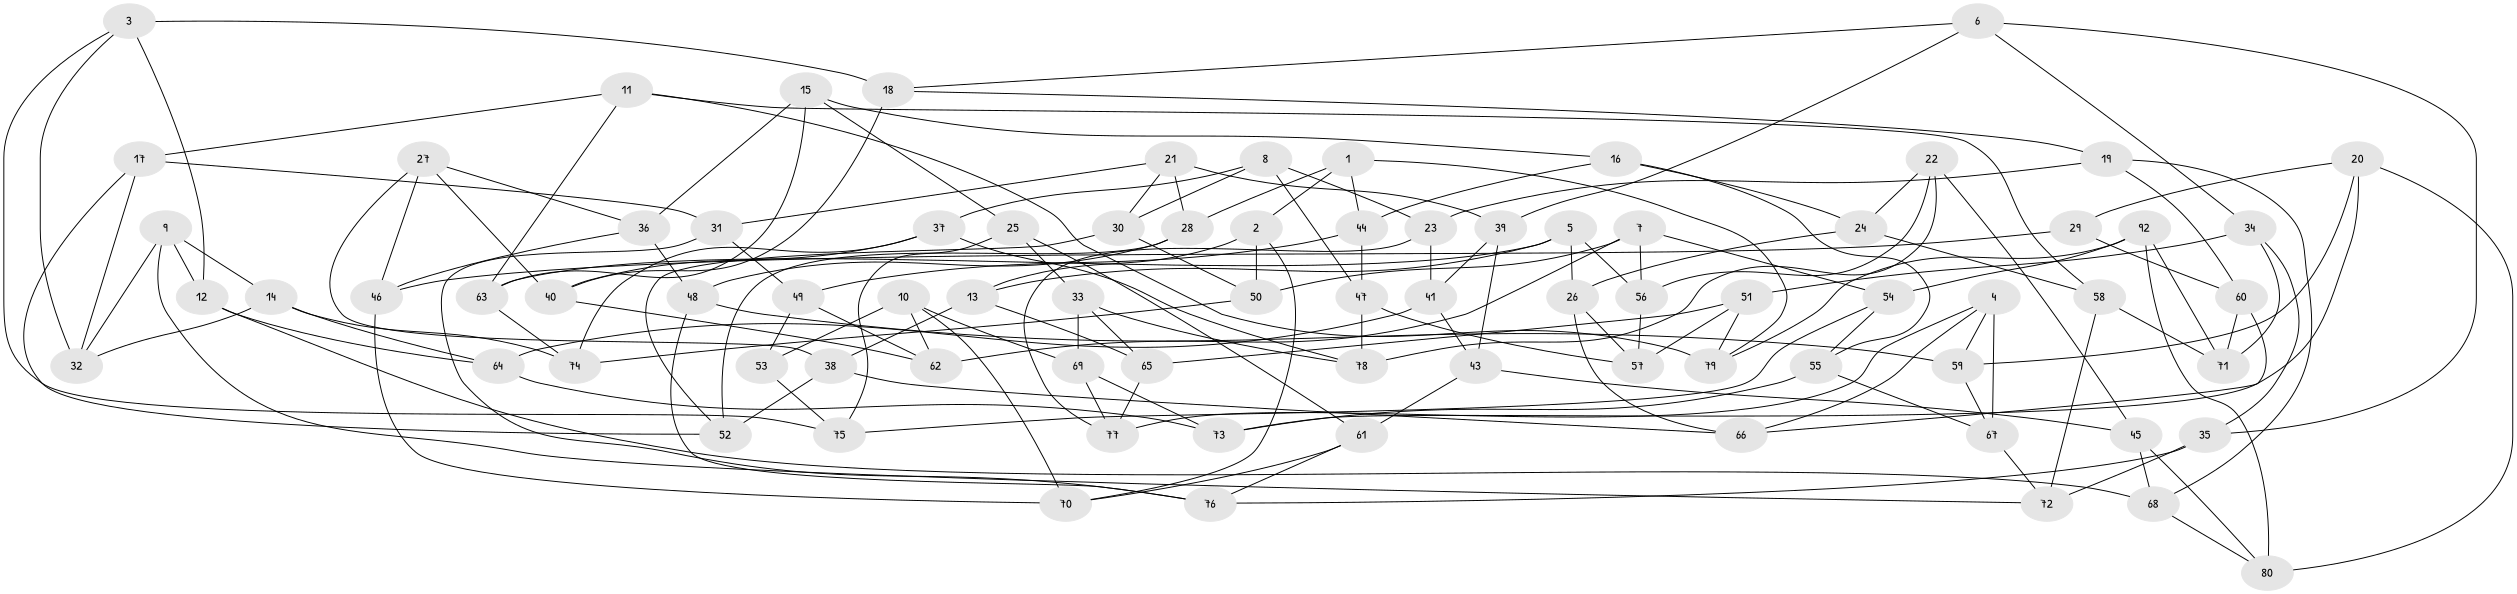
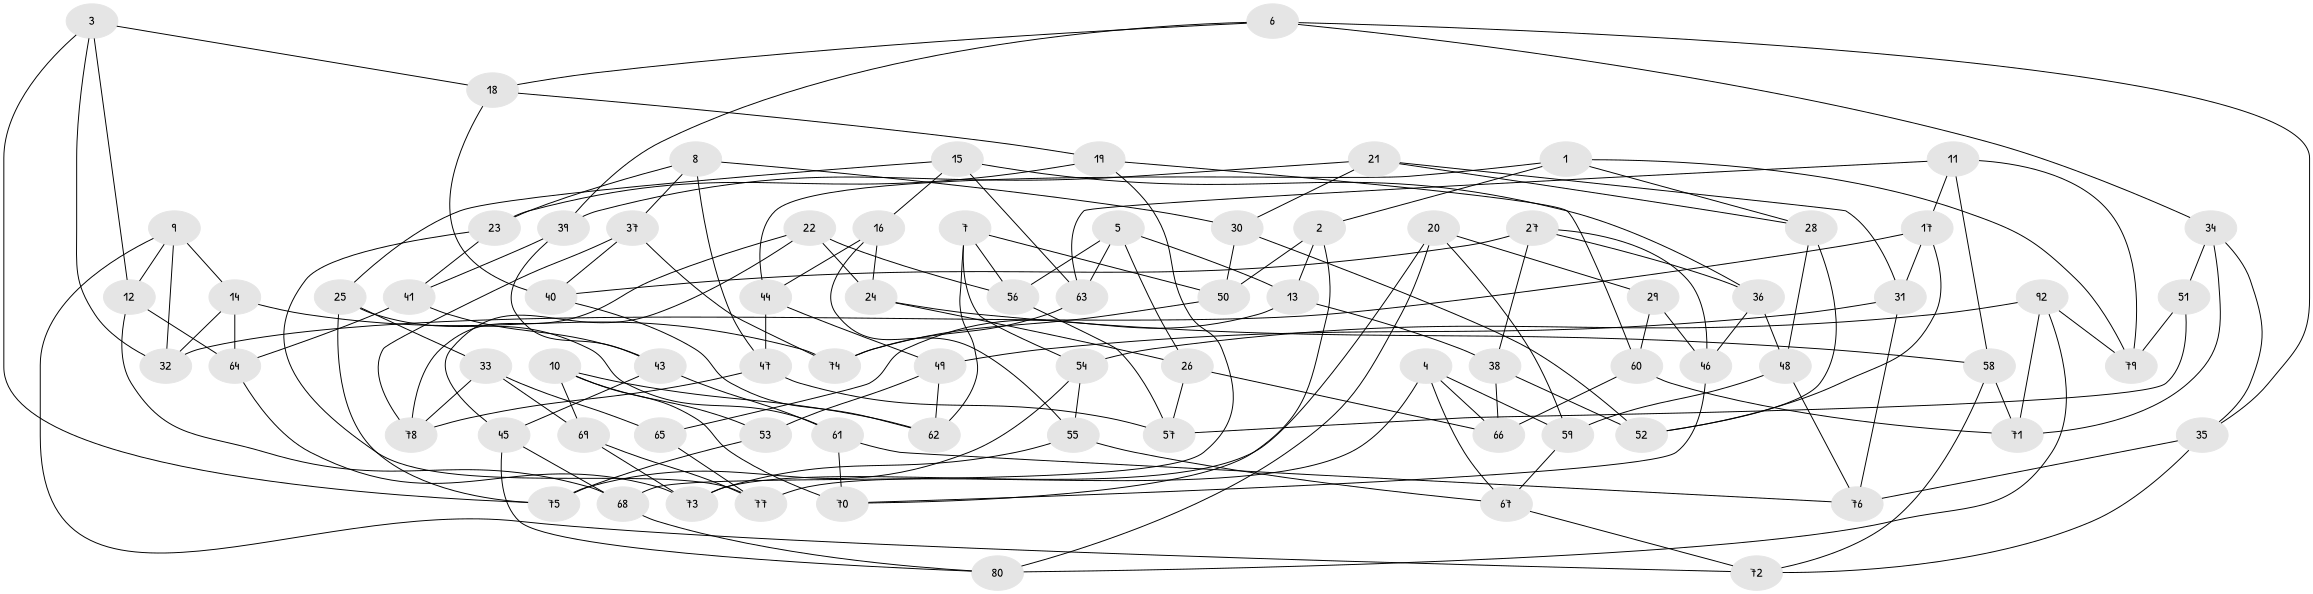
(1393, 342) -> none
